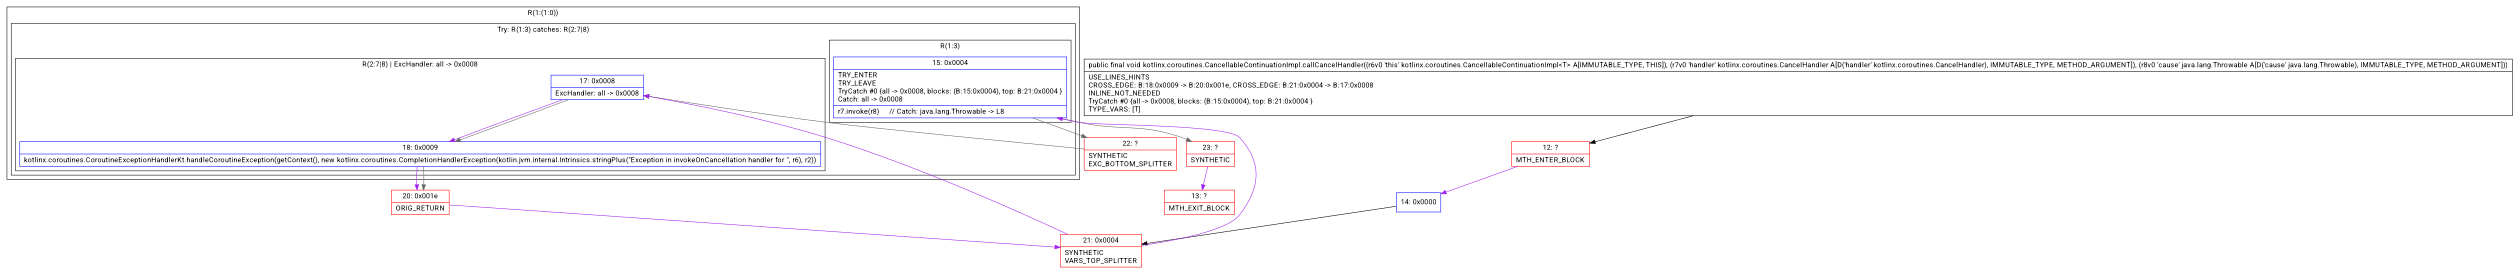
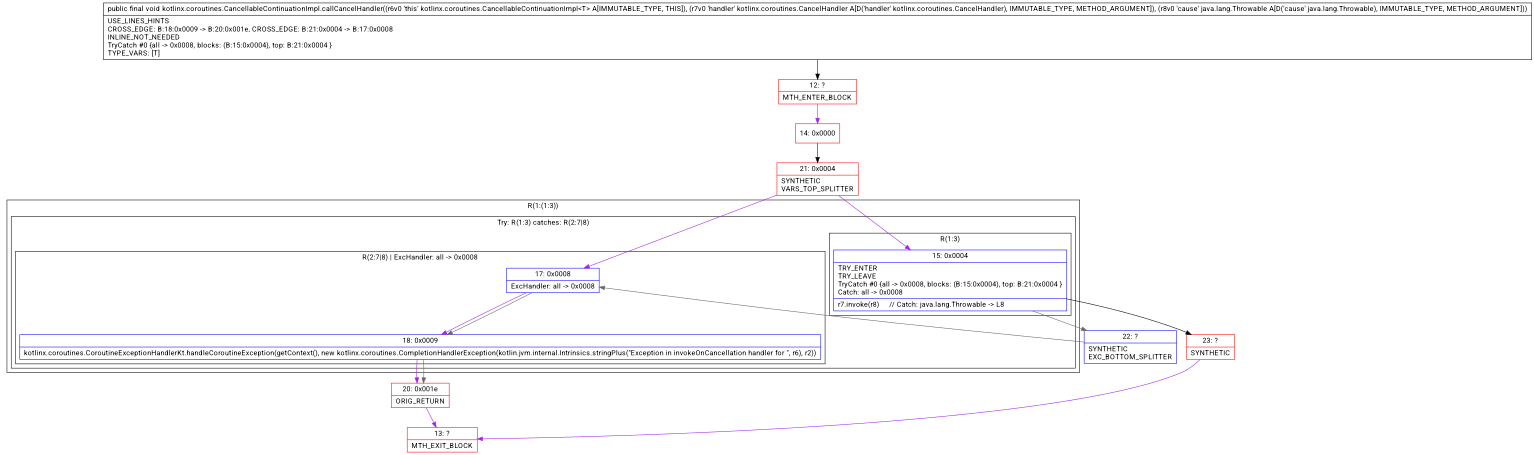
(543, 13) -> (543, 206)
(1143, 129) -> (1127, 313)
(1130, 154) -> (1130, 347)
(1419, 202) -> (818, 133)
(752, 226) -> (430, 415)
